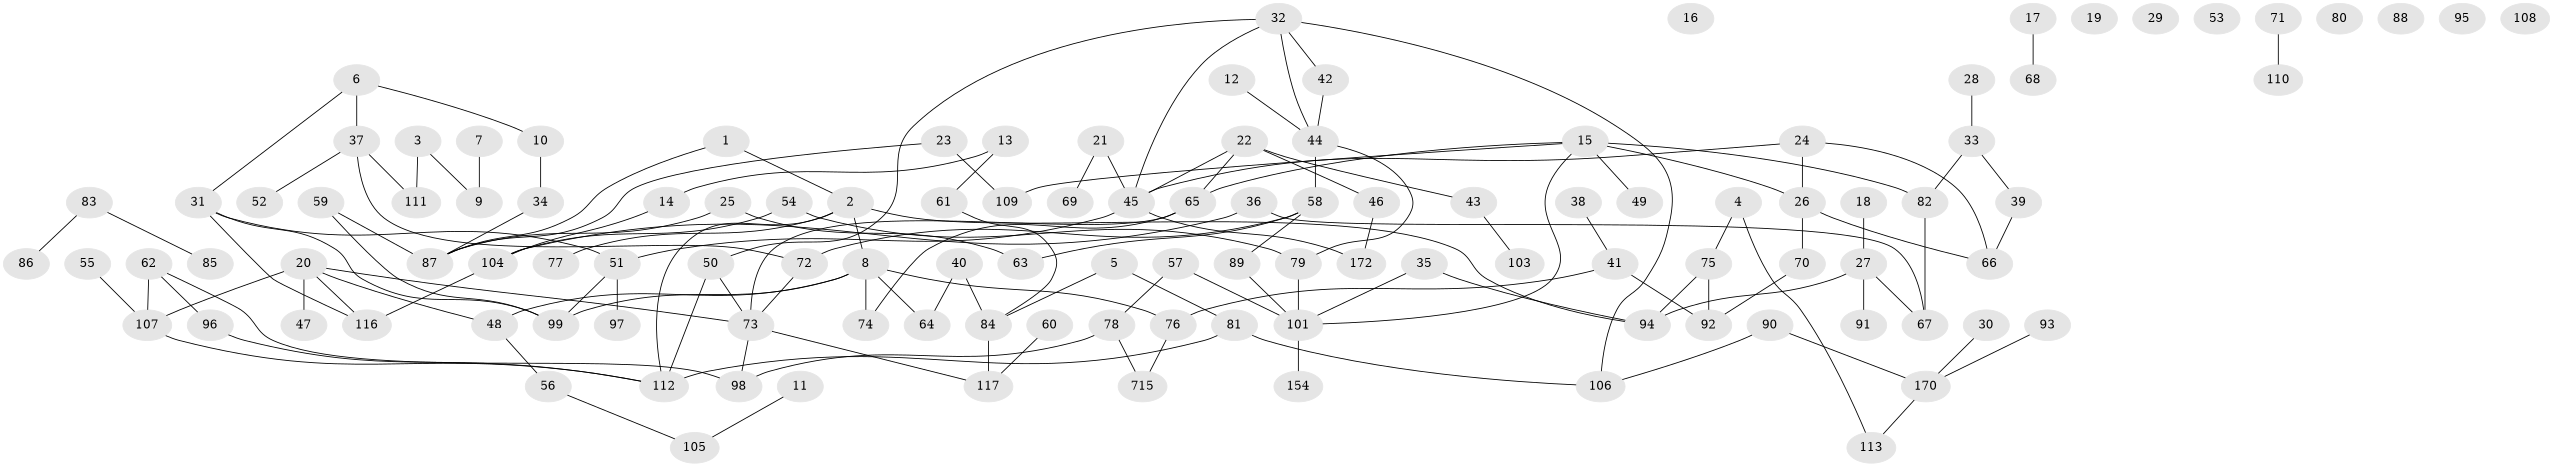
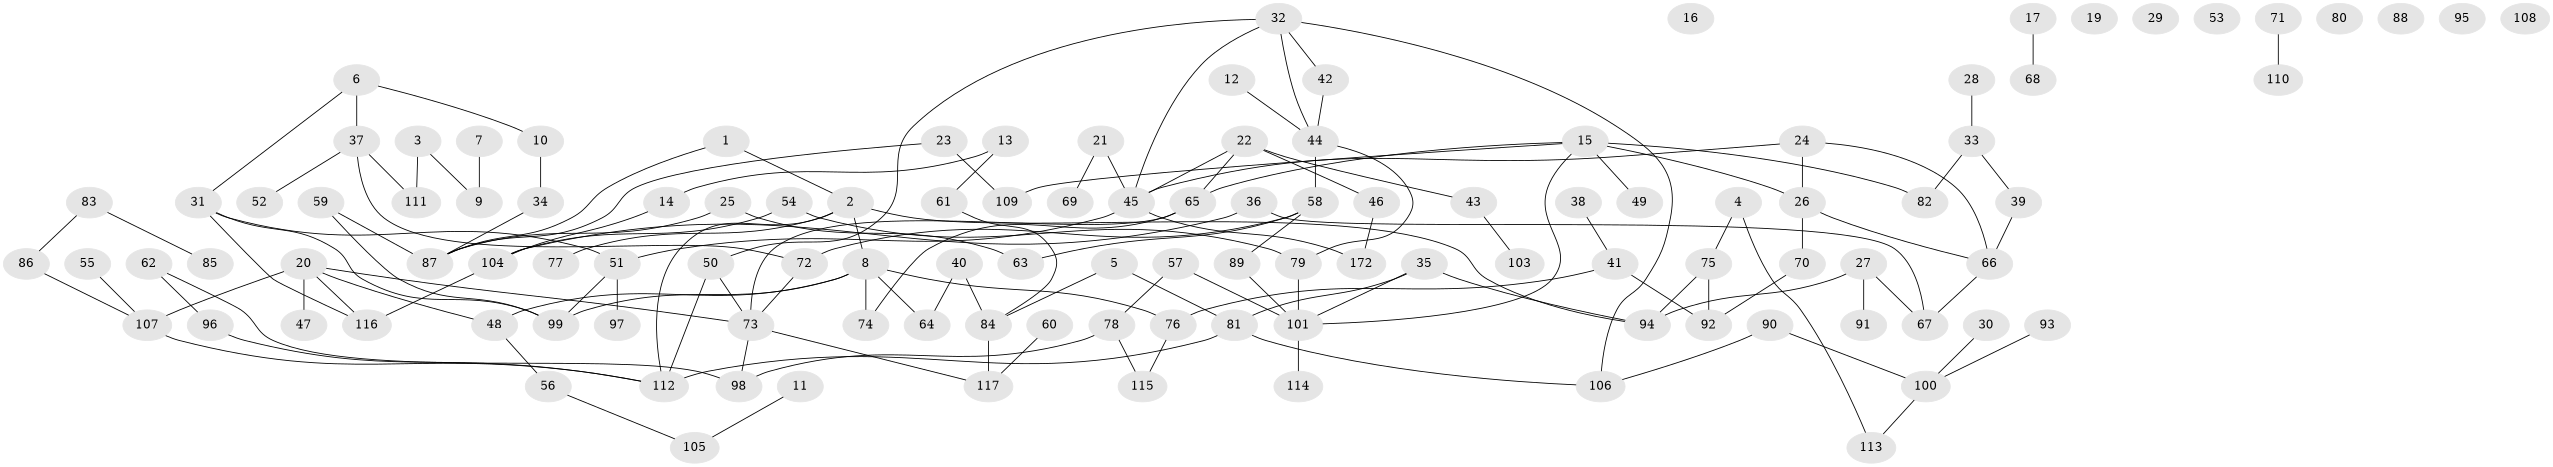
(1864, 203) -> none
(1925, 264) -> (1957, 295)
(148, 295) -> (87, 294)
none -> (1330, 295)
(1143, 387) -> (1143, 387)
(1298, 387) -> (1298, 387)
(1926, 387) -> (1926, 387)
